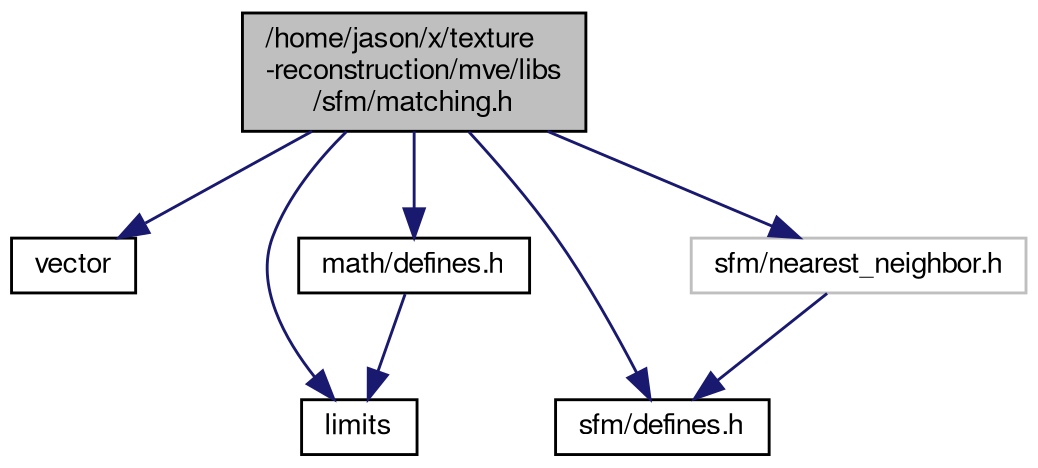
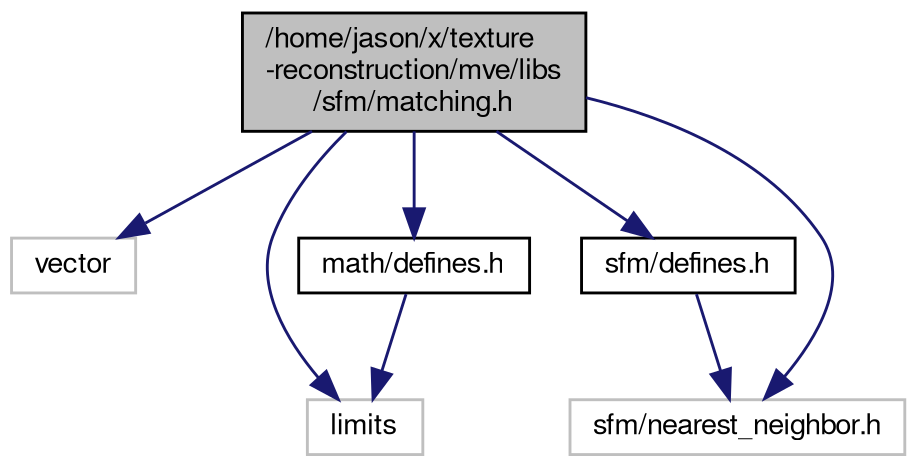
(74, 266) -> (74, 266)
(772, 337) -> (709, 333)
(359, 427) -> (365, 427)
